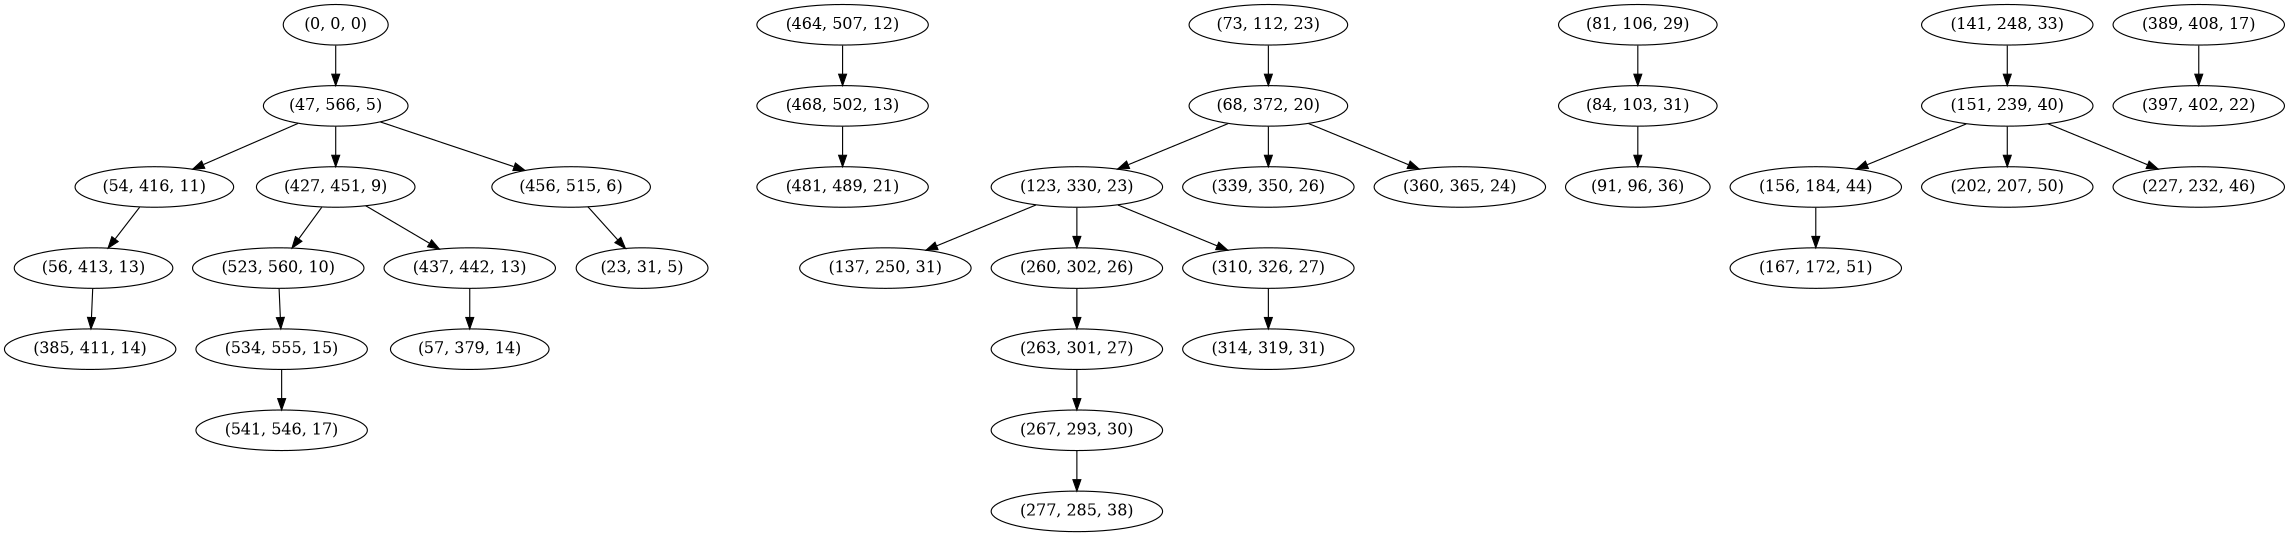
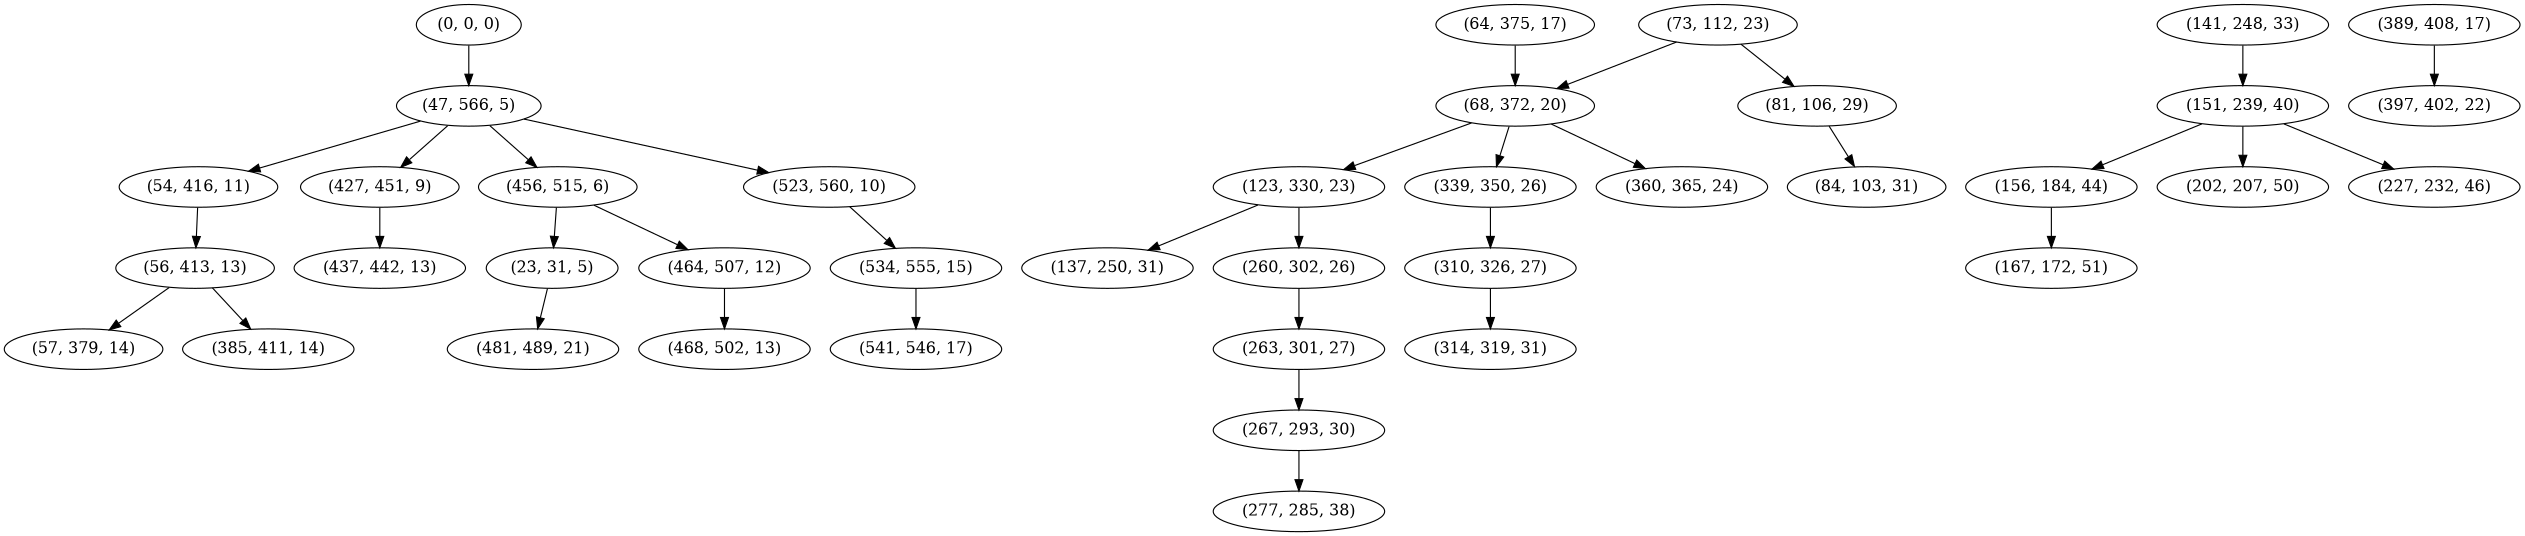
none -> (1515, 25)
none -> (1763, 62)
(843, 141) -> (544, 303)
(1638, 187) -> none
(310, 223) -> (641, 145)
none -> (636, 225)
(1168, 225) -> (1490, 222)
(470, 303) -> (144, 305)
